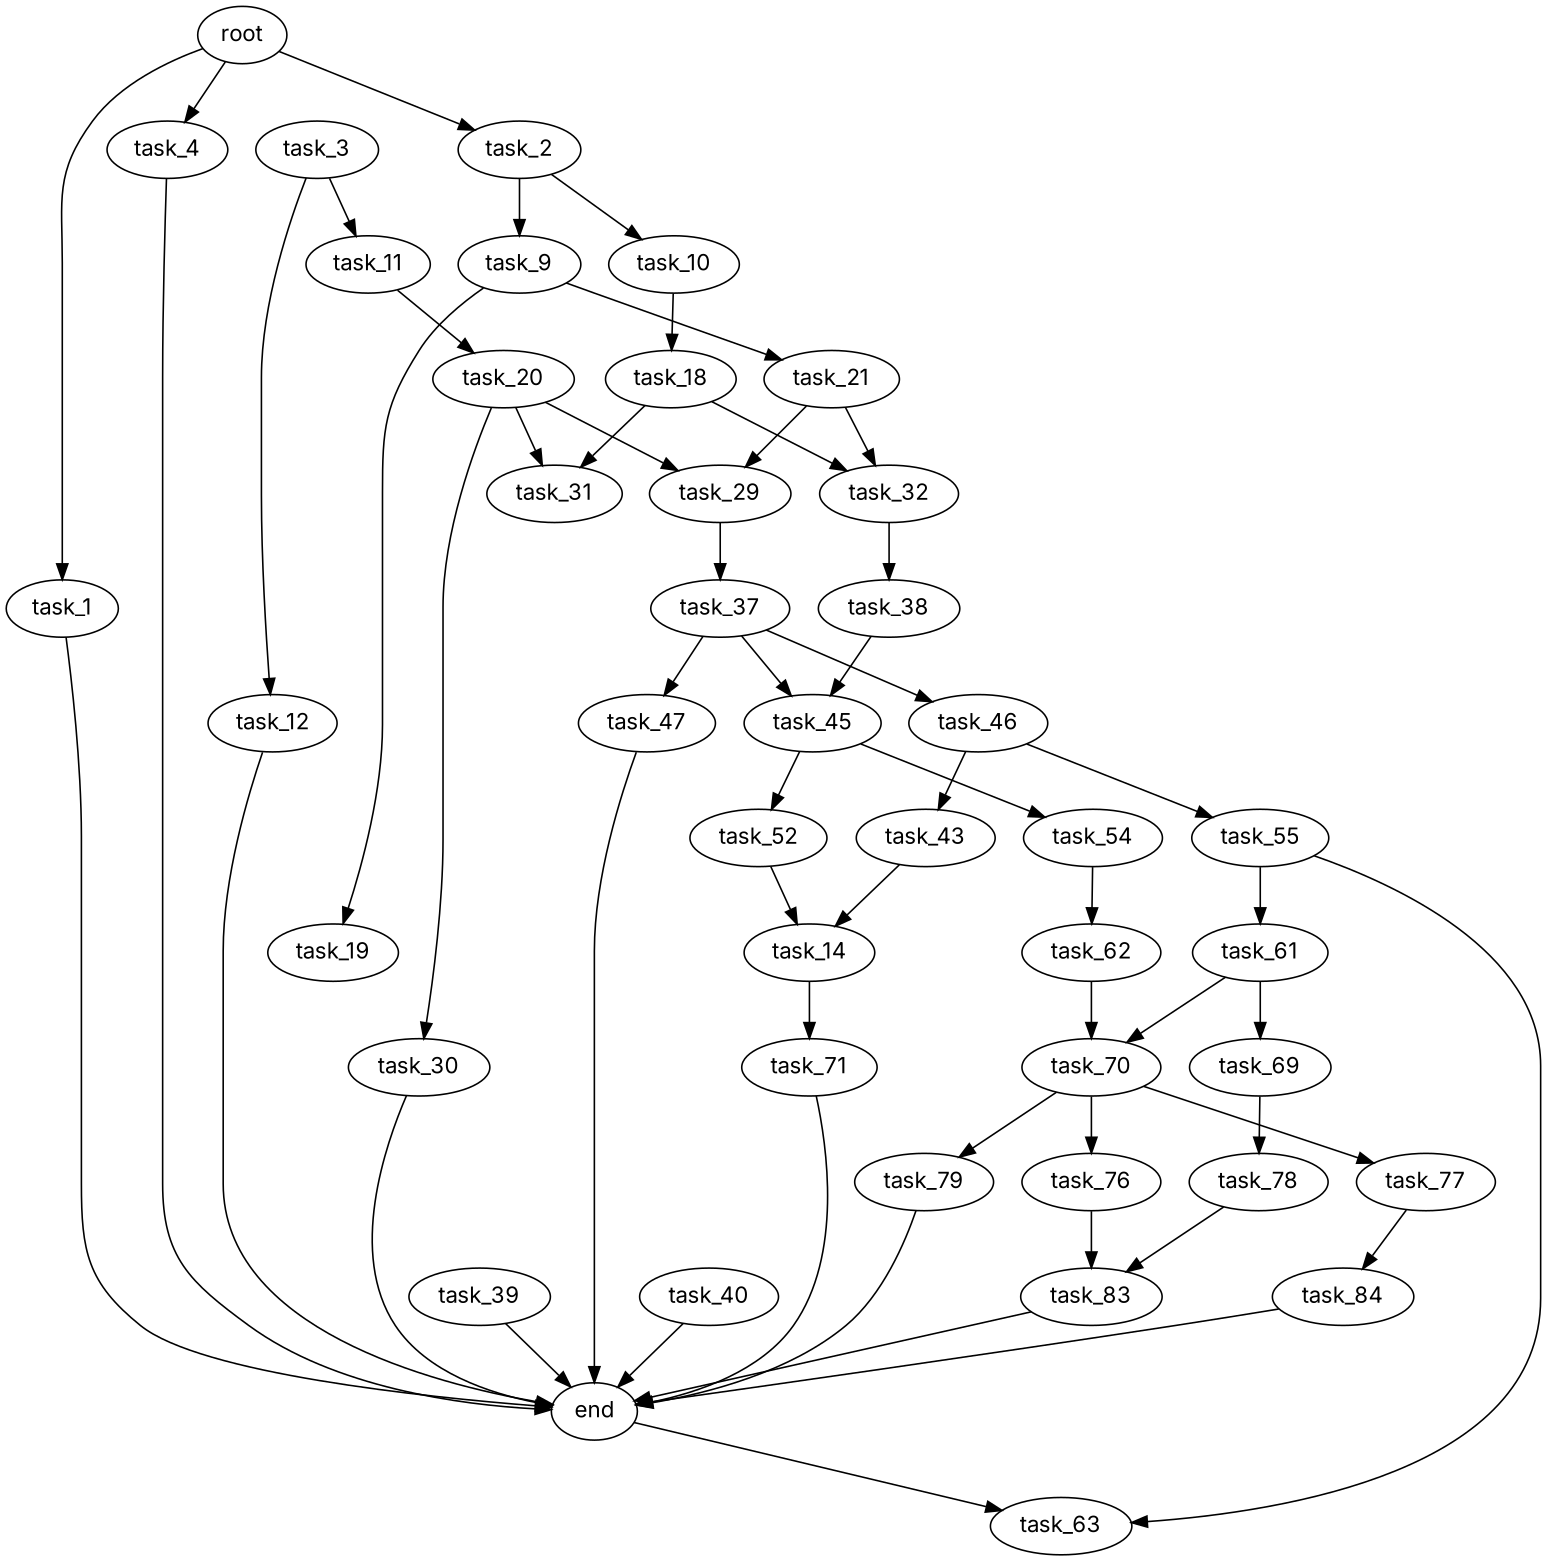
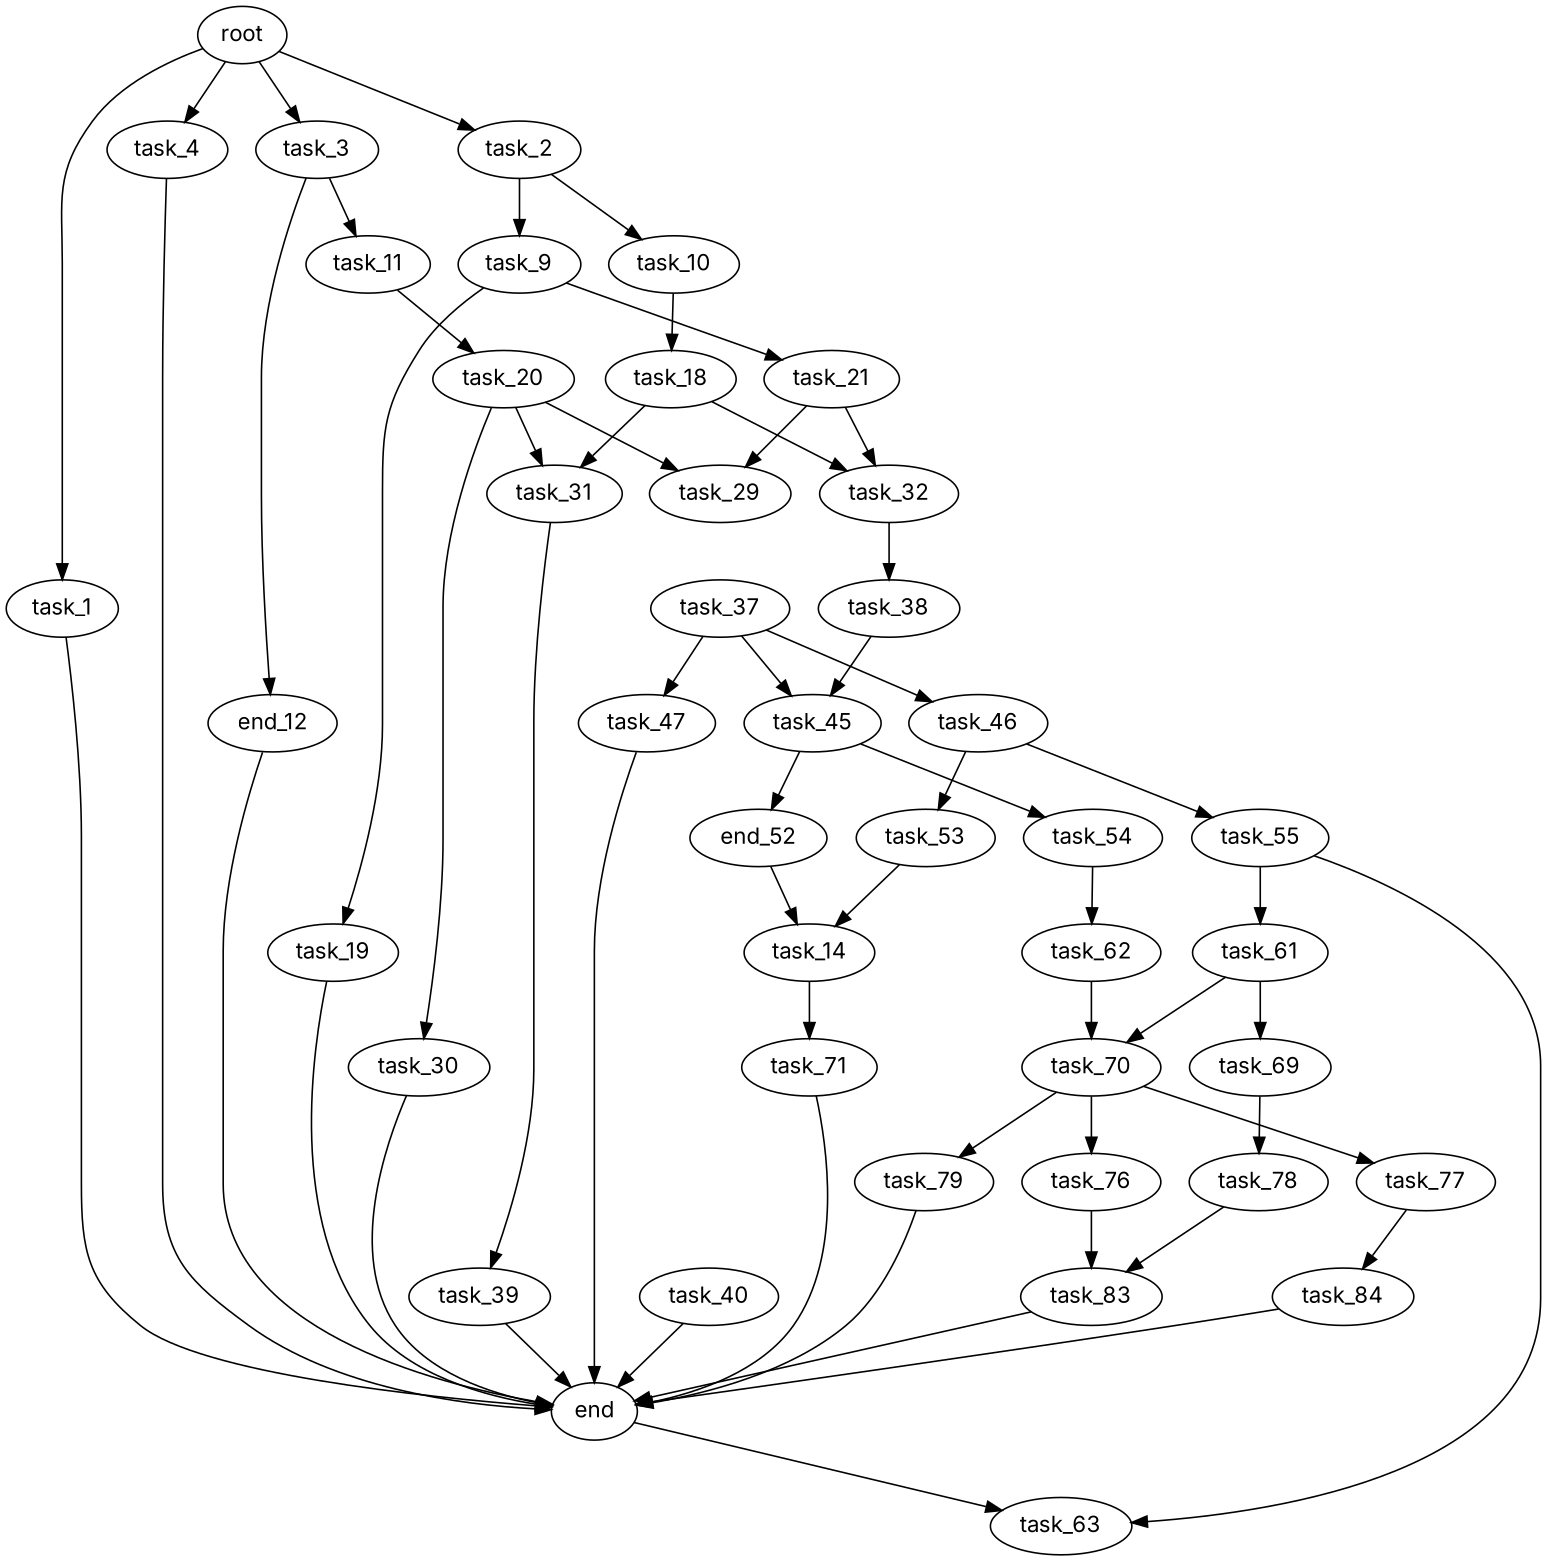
none -> (275, 85)
(720, 543) -> none
(273, 723) -> (273, 723)
(758, 838) -> (758, 838)
(926, 838) -> (926, 838)
none -> (534, 889)
none -> (331, 1251)
